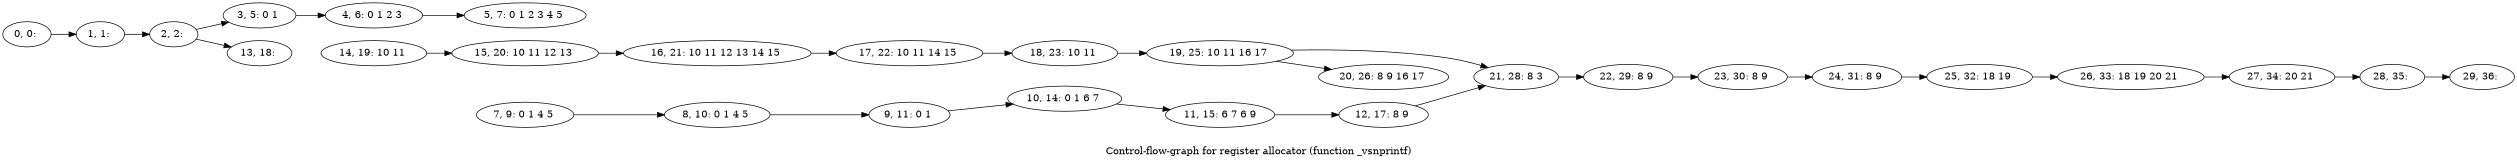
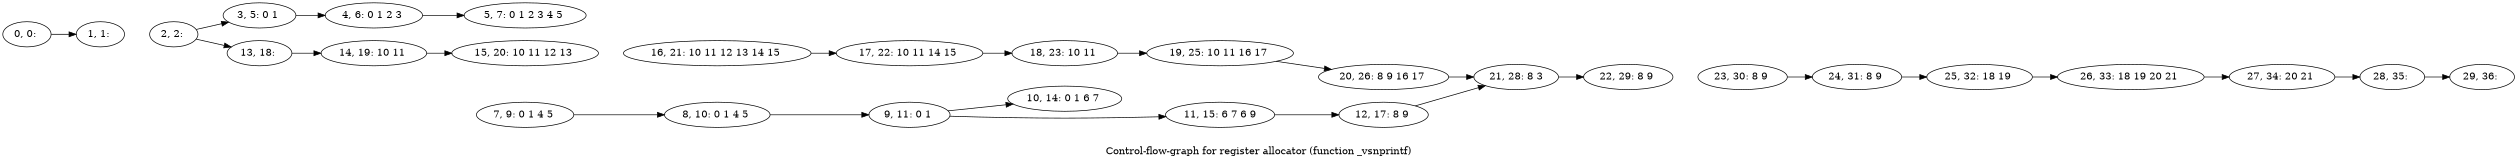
(134, 34) -> none
(1387, 52) -> (1458, 77)
none -> (303, 53)
(607, 53) -> none
(1682, 77) -> none
(1140, 106) -> (1054, 118)
